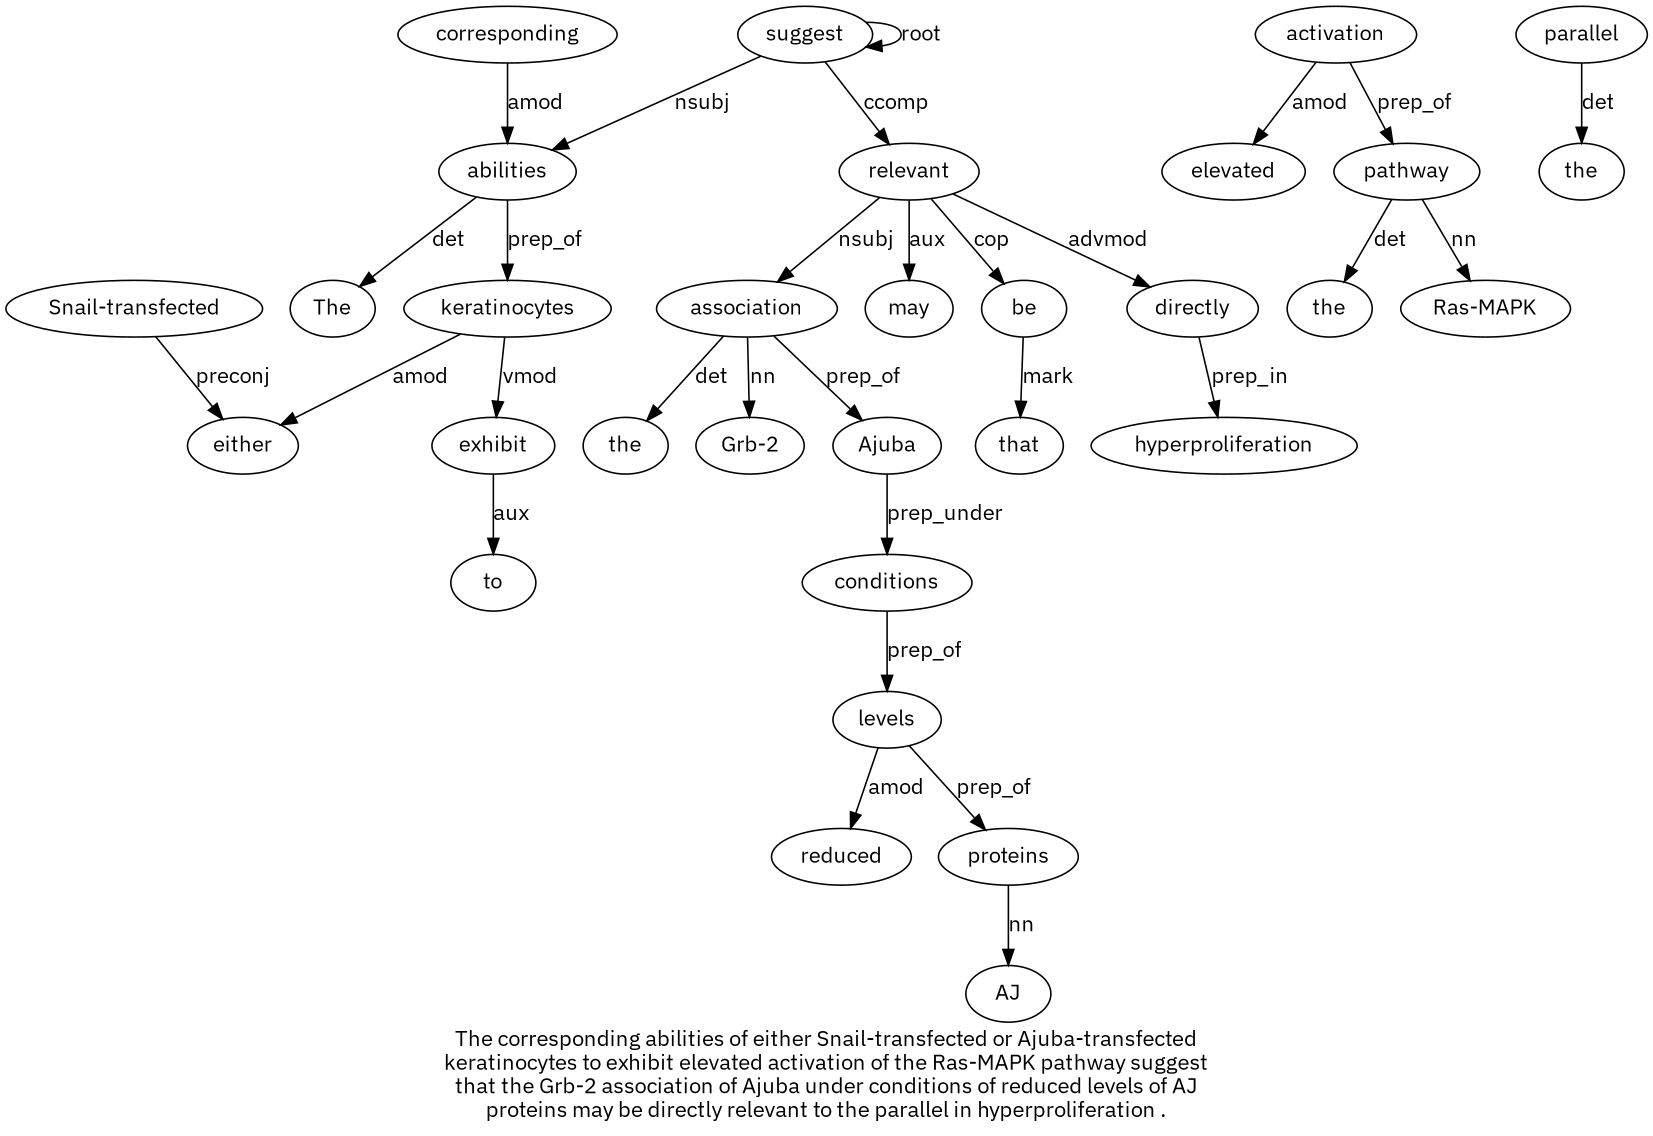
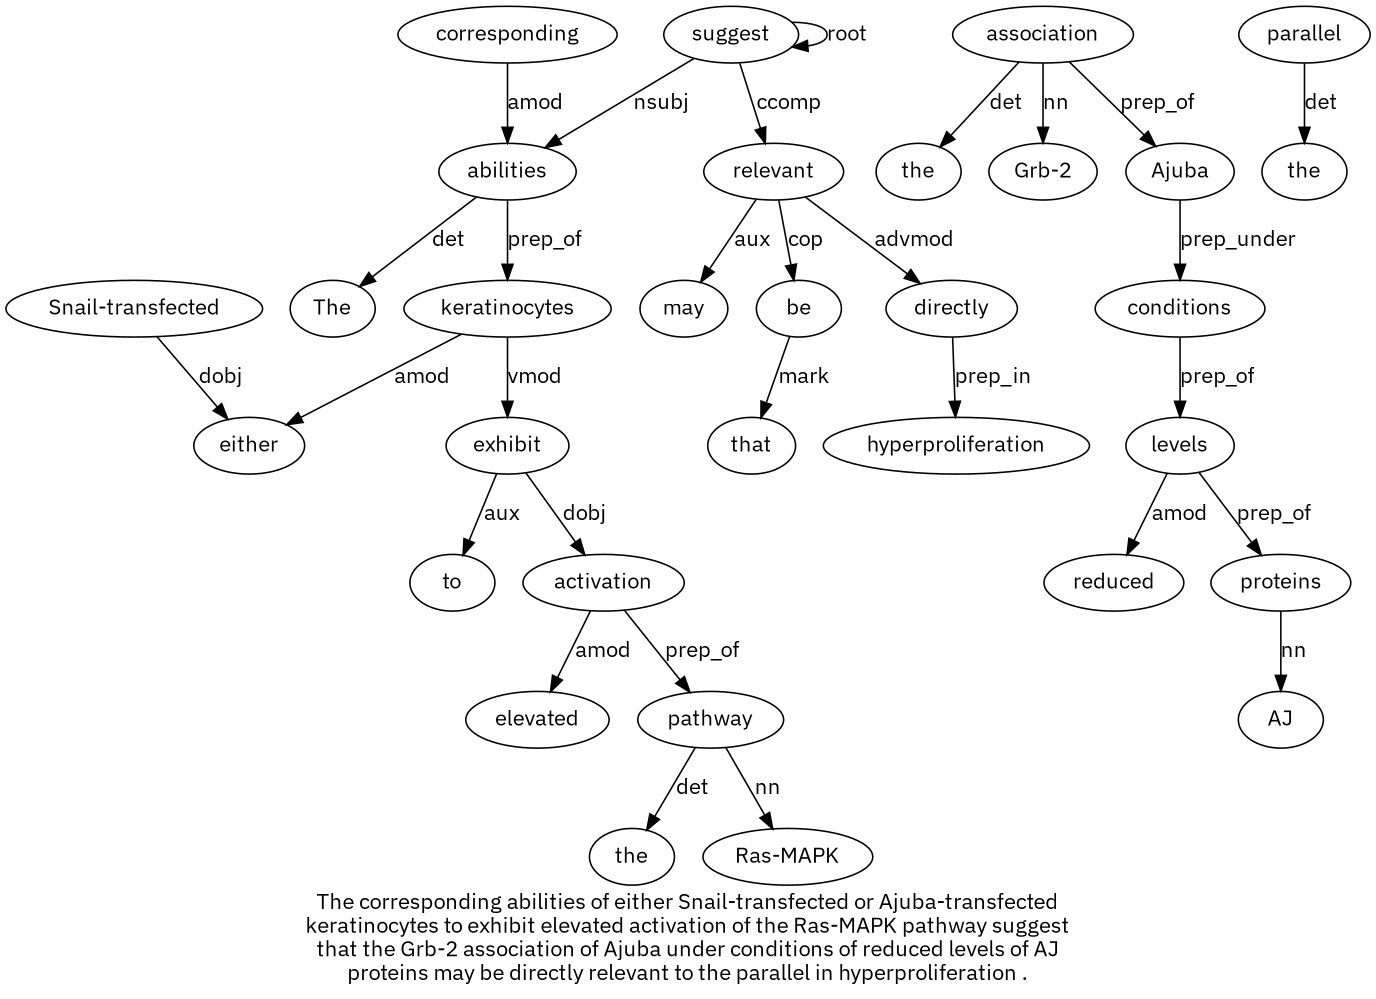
(835, 235) -> none
(233, 377) -> (221, 377)
none -> (551, 508)
